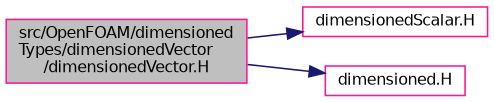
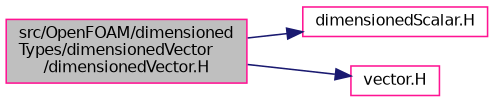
(395, 81) -> (395, 81)
